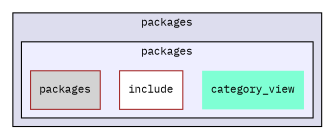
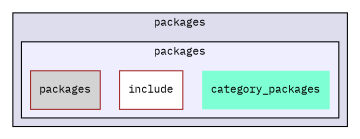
(253, 90) -> (266, 90)
